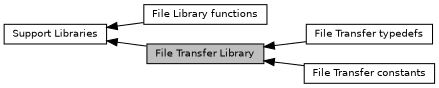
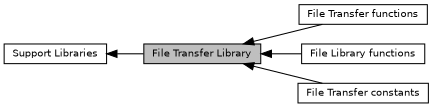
(130, 24) -> (287, 54)
(369, 34) -> (363, 14)
